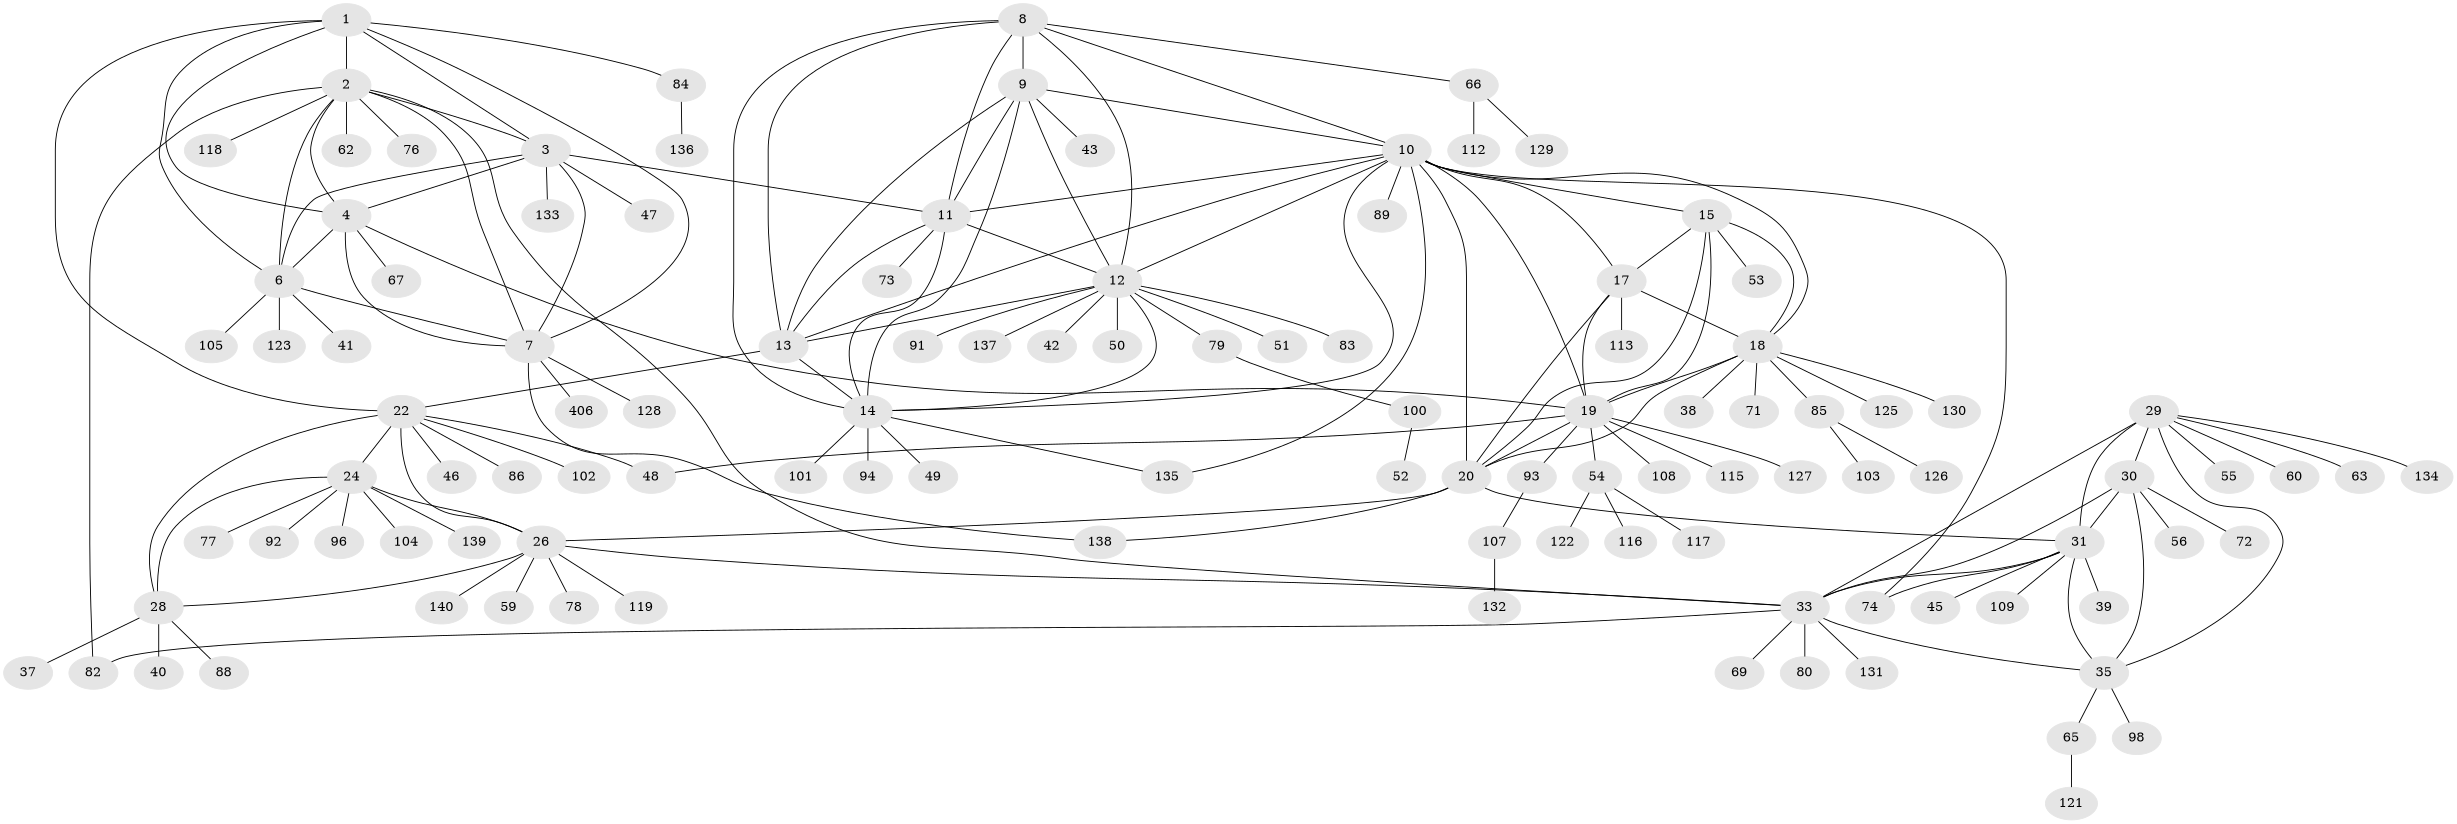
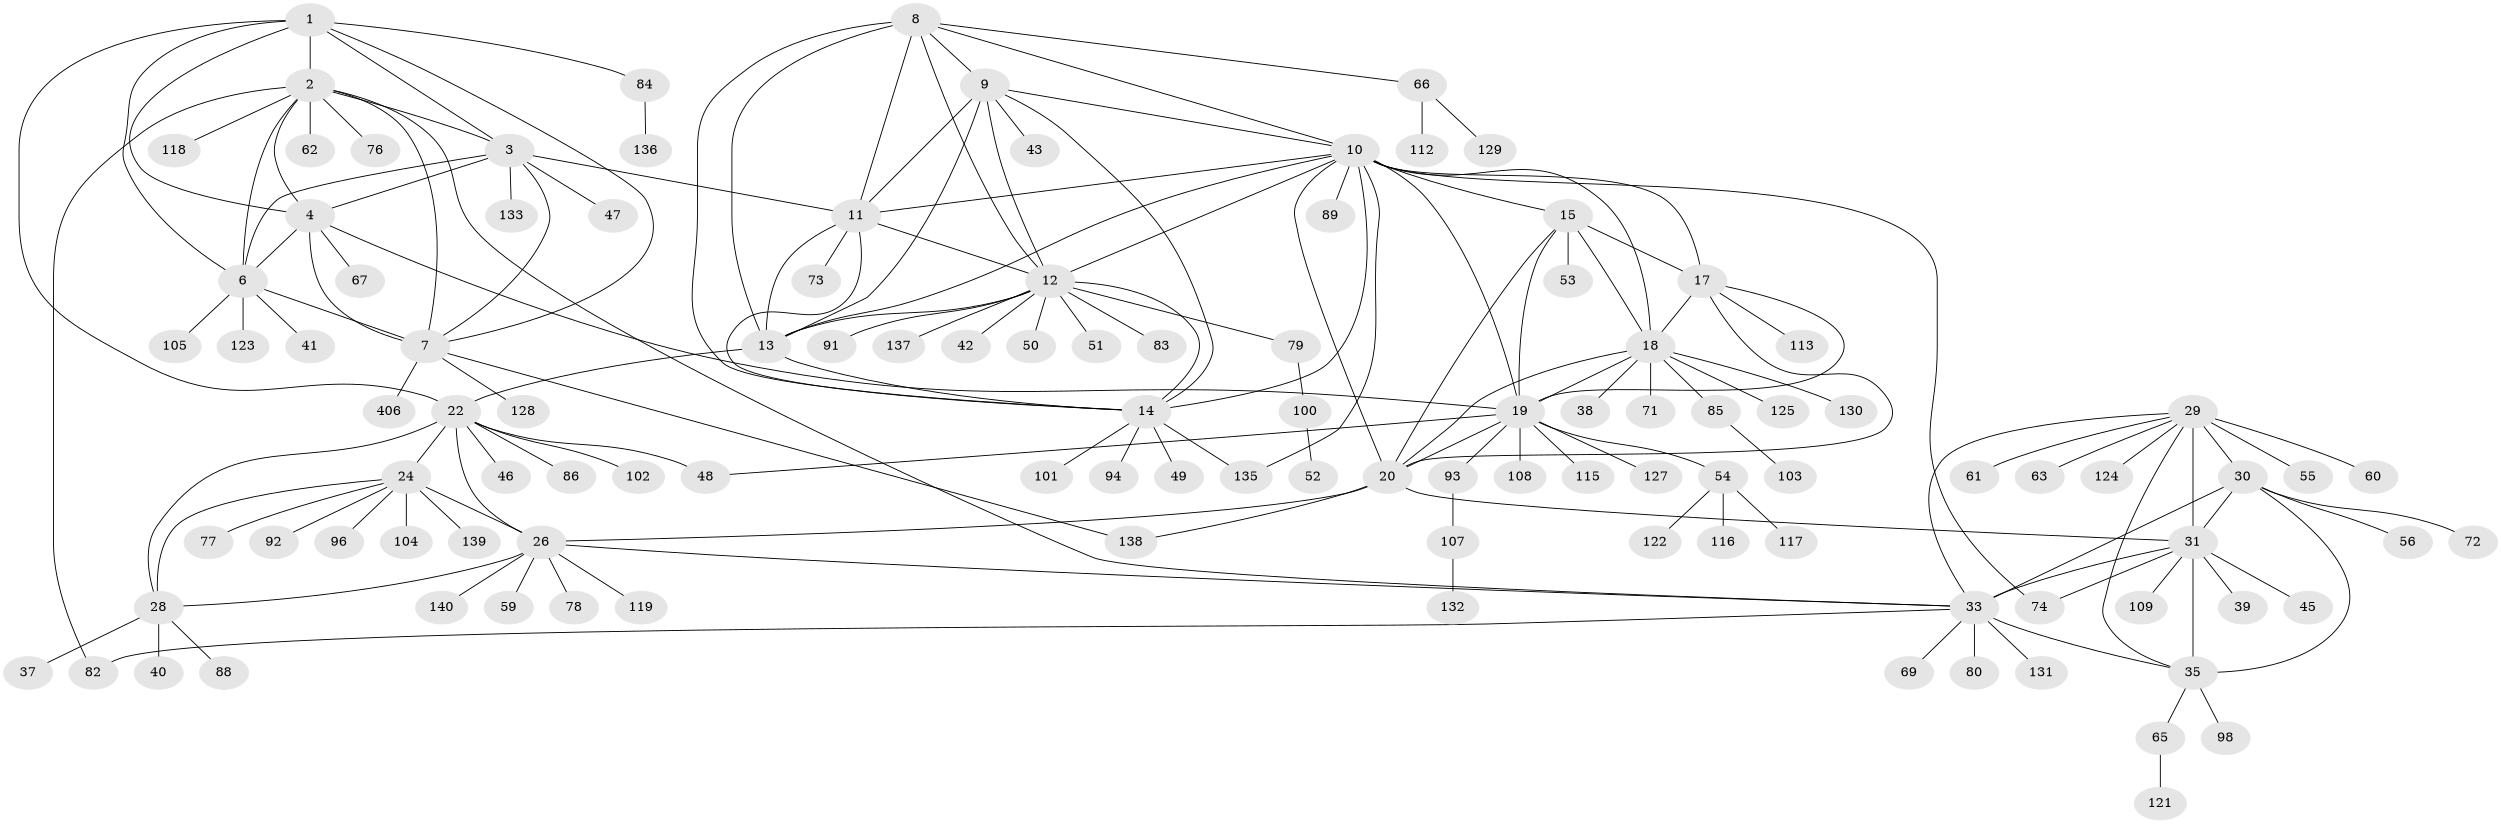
(1936, 477) -> none
none -> (1974, 477)
(2427, 477) -> (2107, 477)
